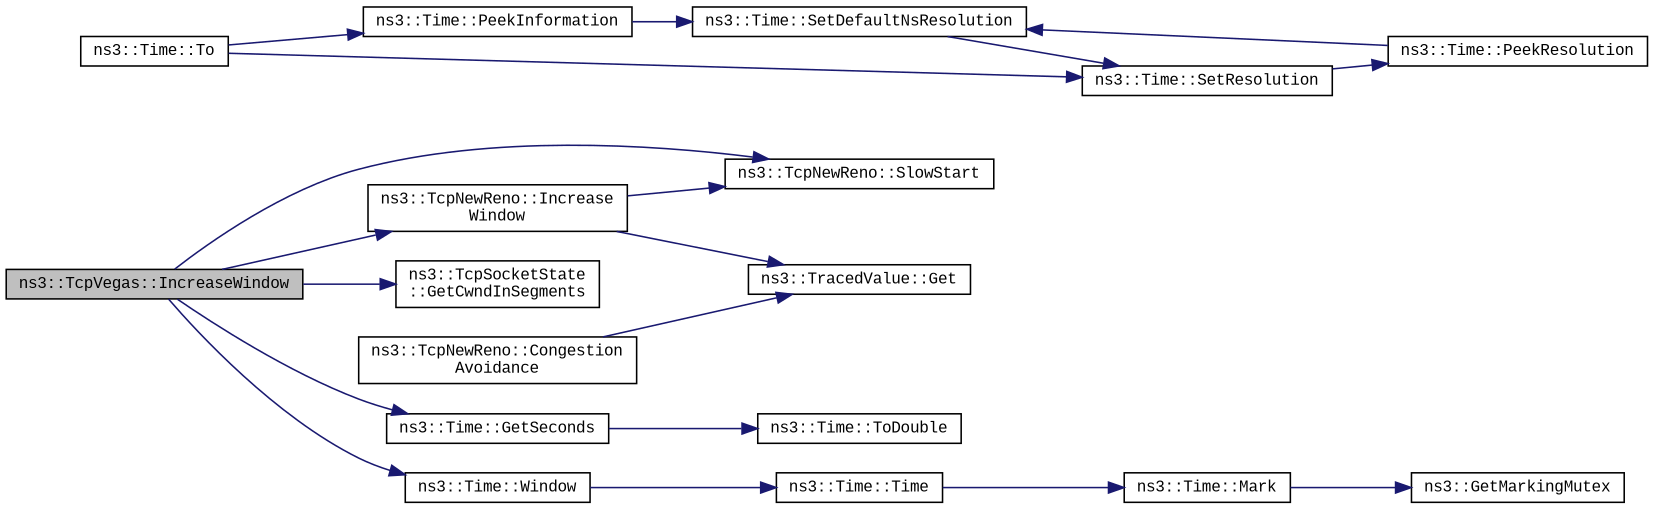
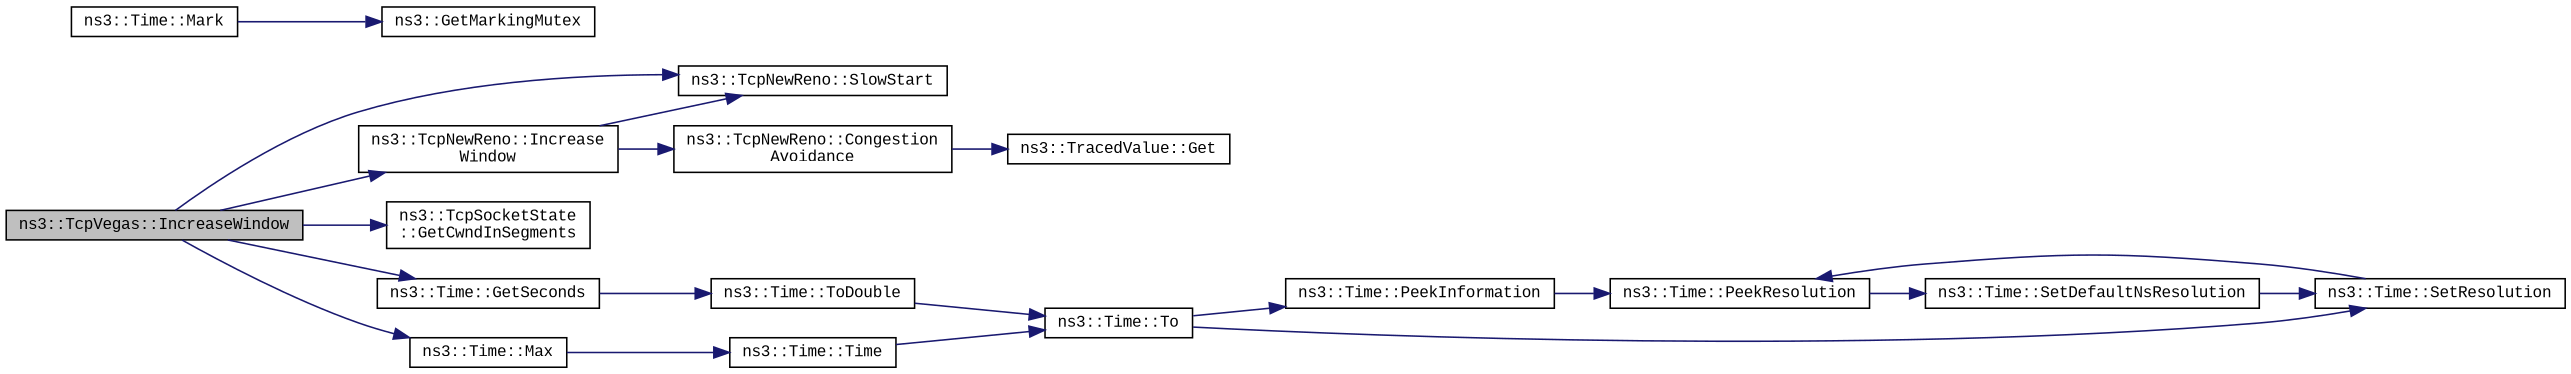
(654, 22) -> (1574, 293)
(692, 247) -> (638, 149)
none -> (972, 309)
(498, 488) -> (488, 352)
(1025, 488) -> (963, 338)
